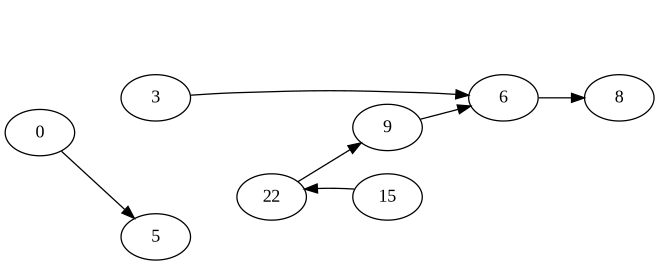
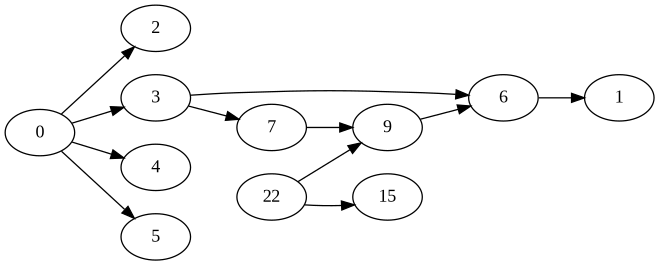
none -> (156, 28)
(619, 98) -> (619, 98)
none -> (92, 117)
none -> (272, 127)
none -> (156, 167)
(336, 188) -> (323, 206)
